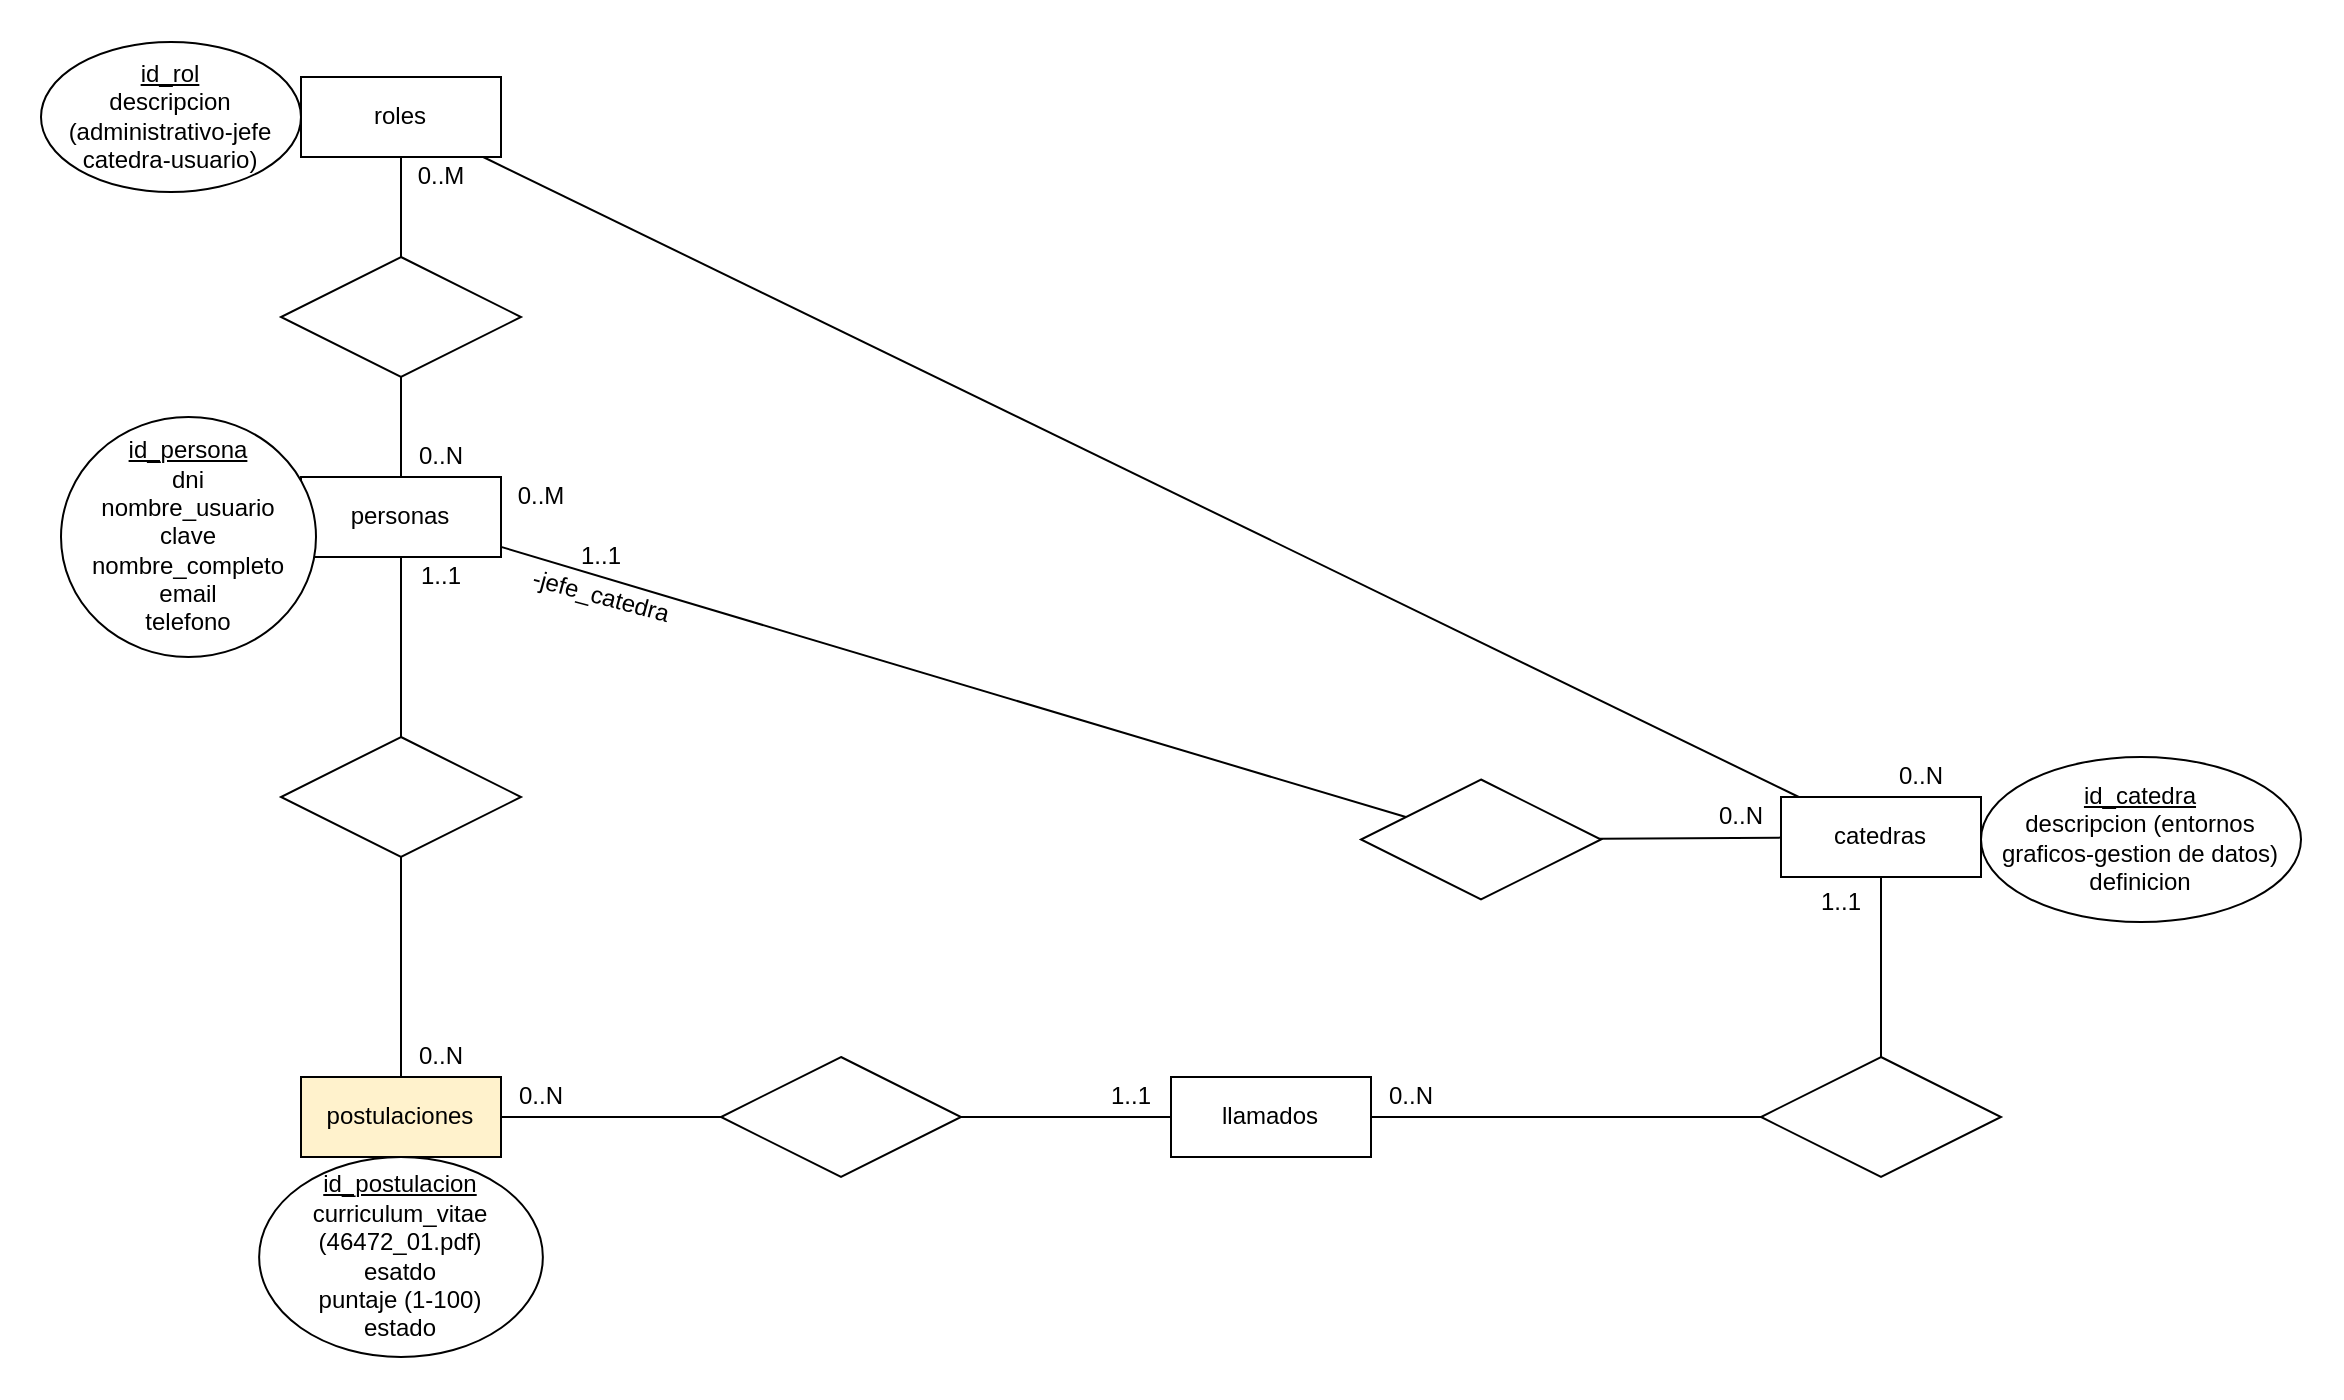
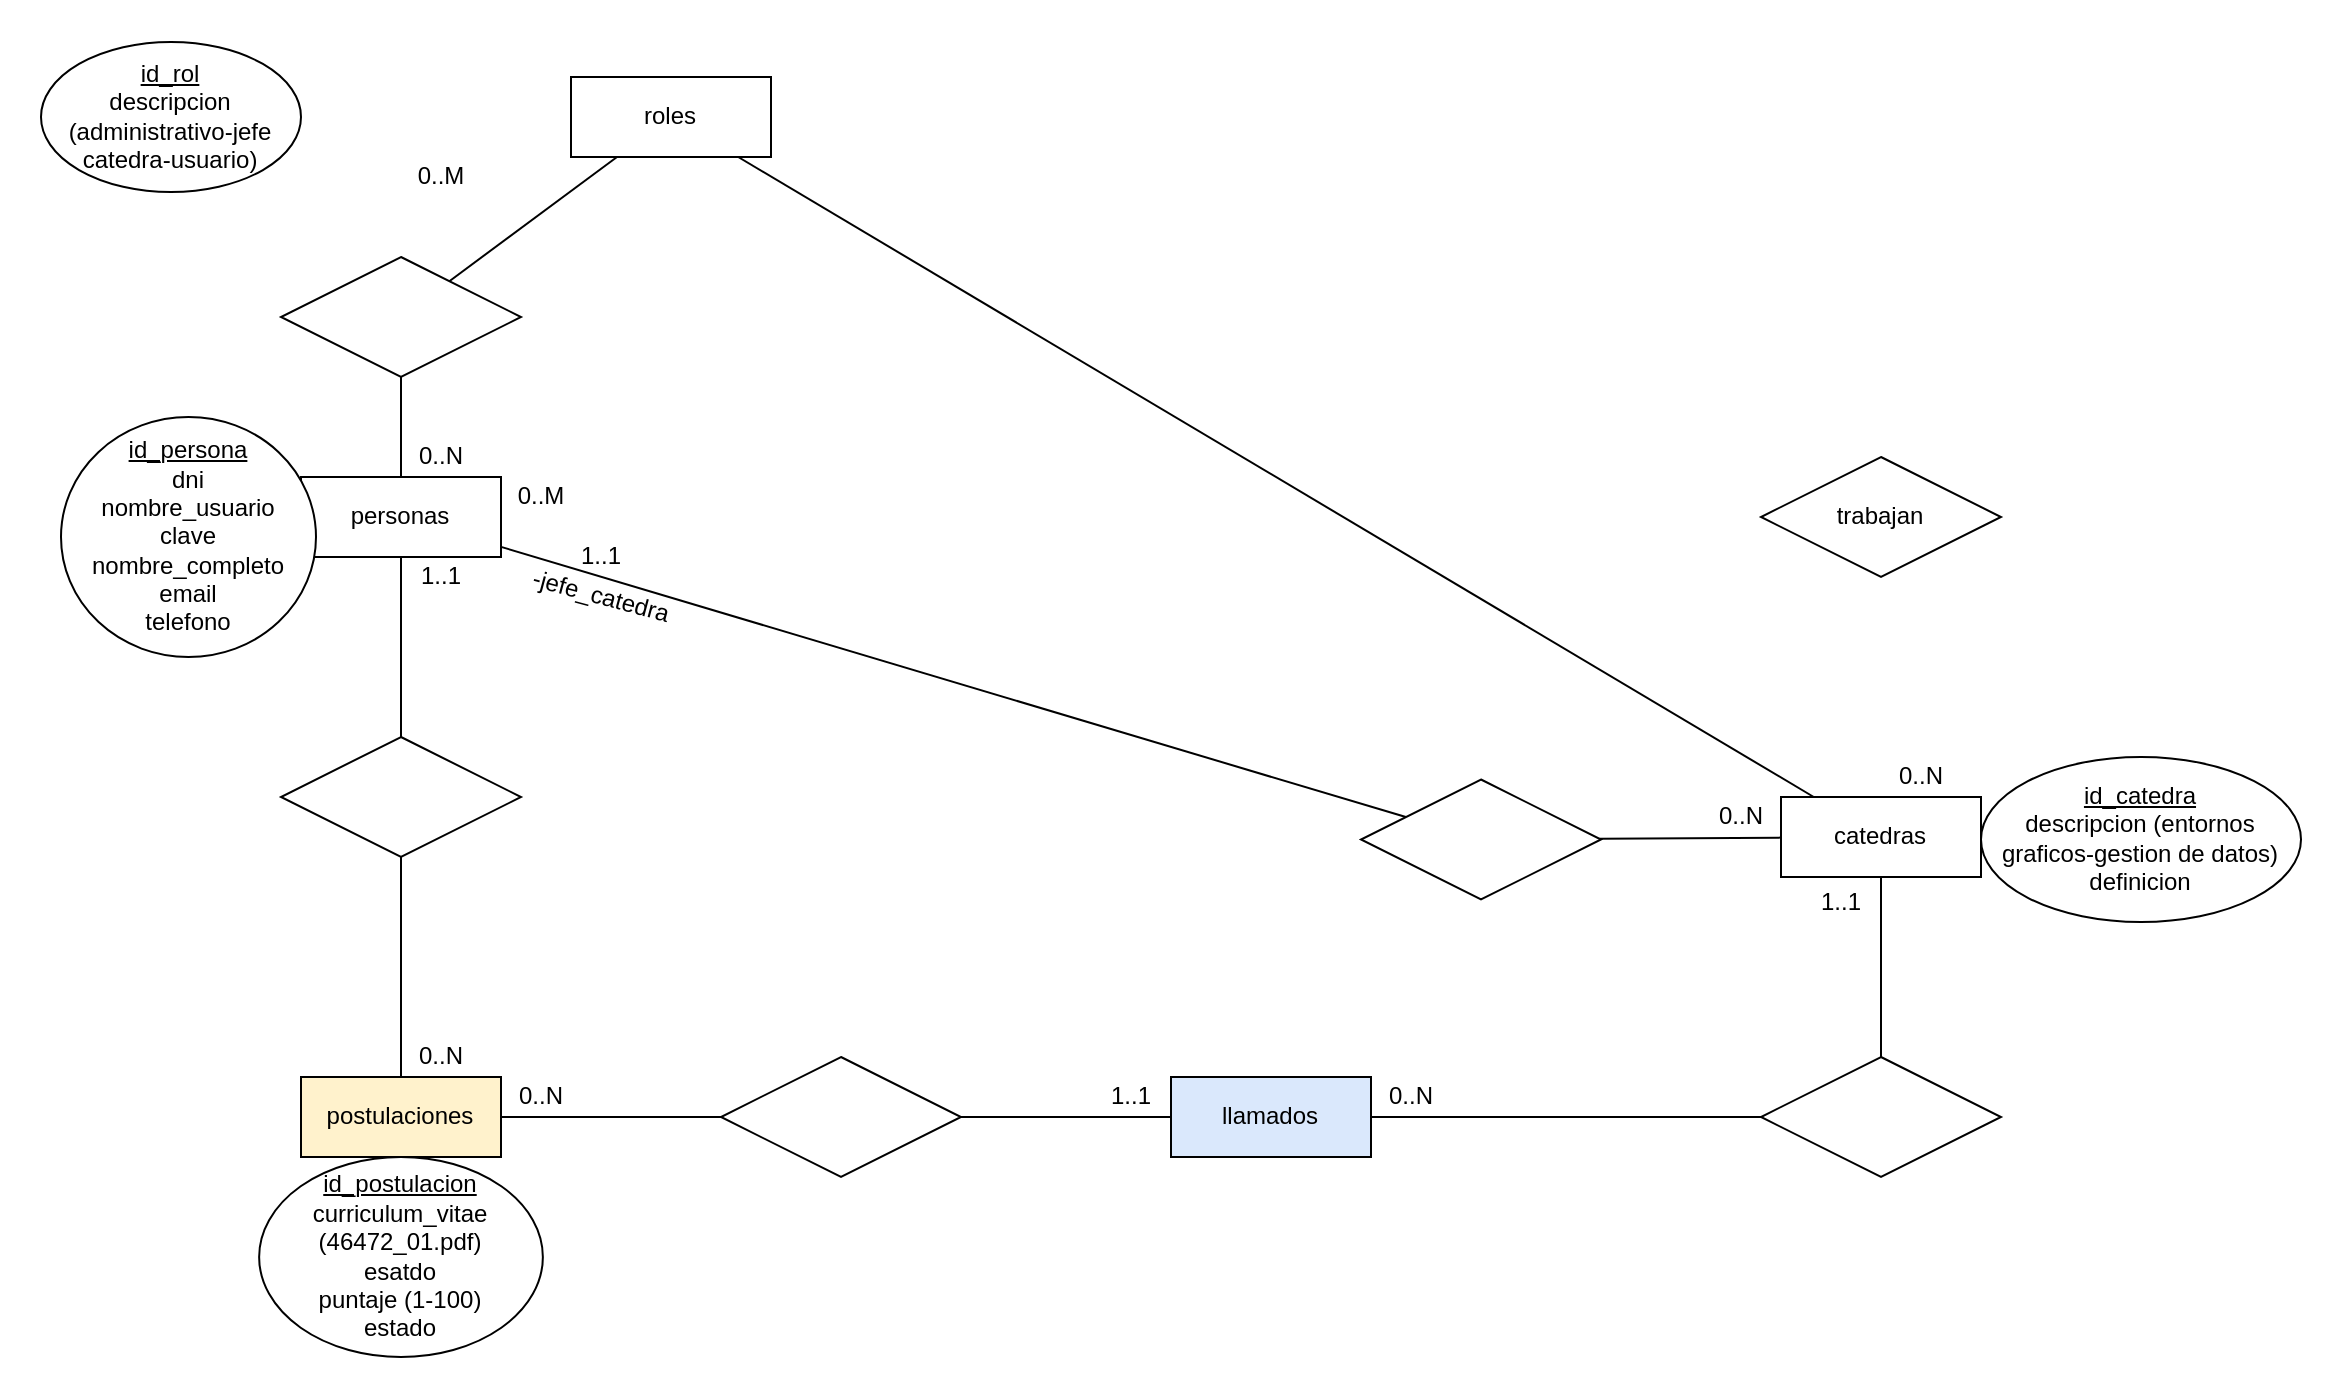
(401, 117) -> (671, 117)
none -> (1881, 517)
(1271, 1117) -> (1271, 1117)
